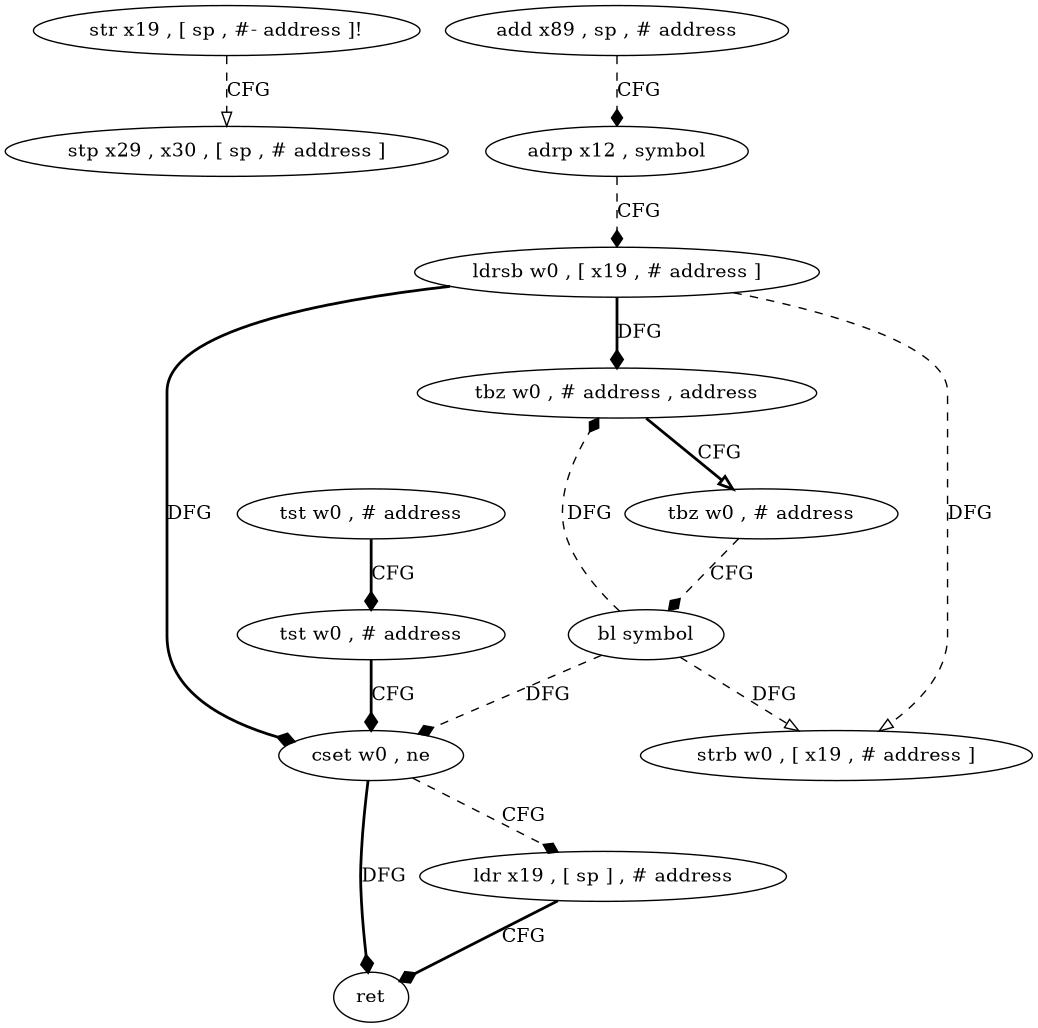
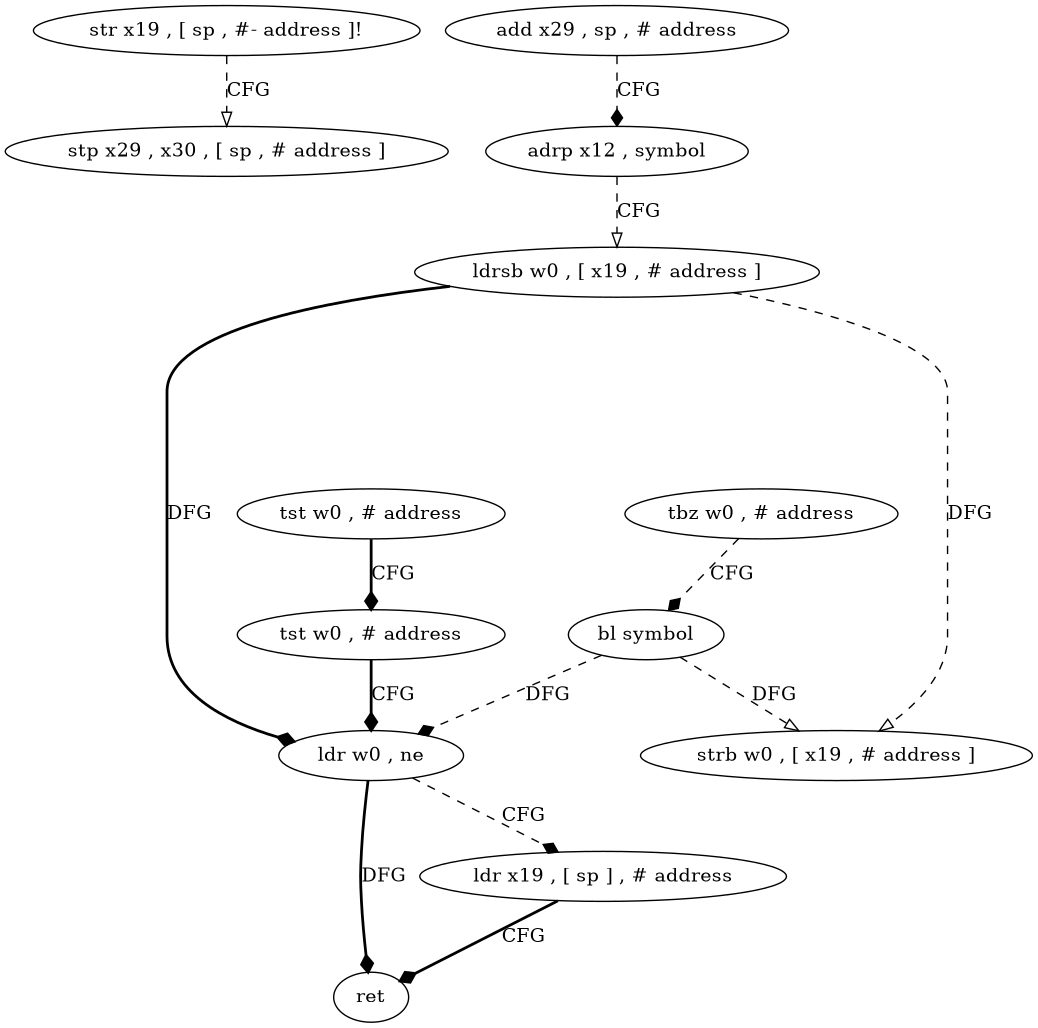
(617, 31) -> (617, 31)
(617, 205) -> (617, 205)
(617, 393) -> none
(371, 756) -> (371, 756)
